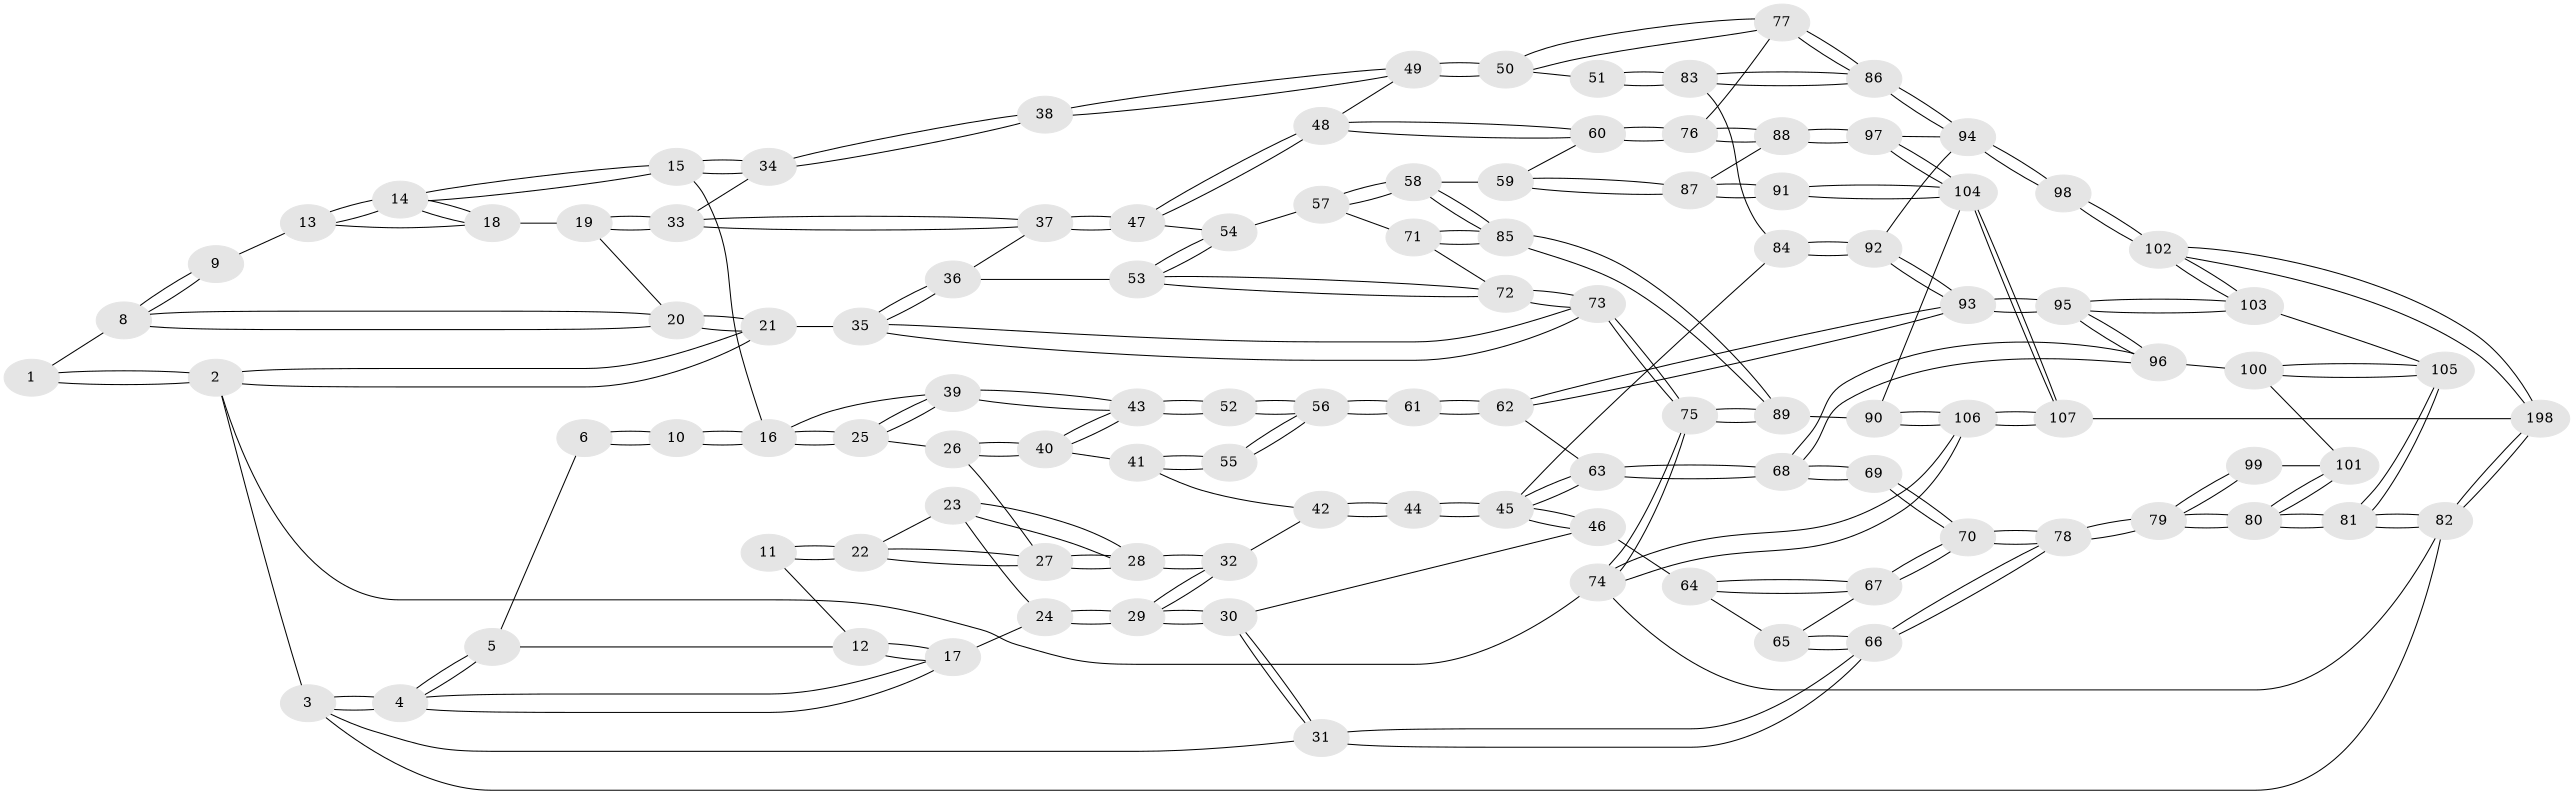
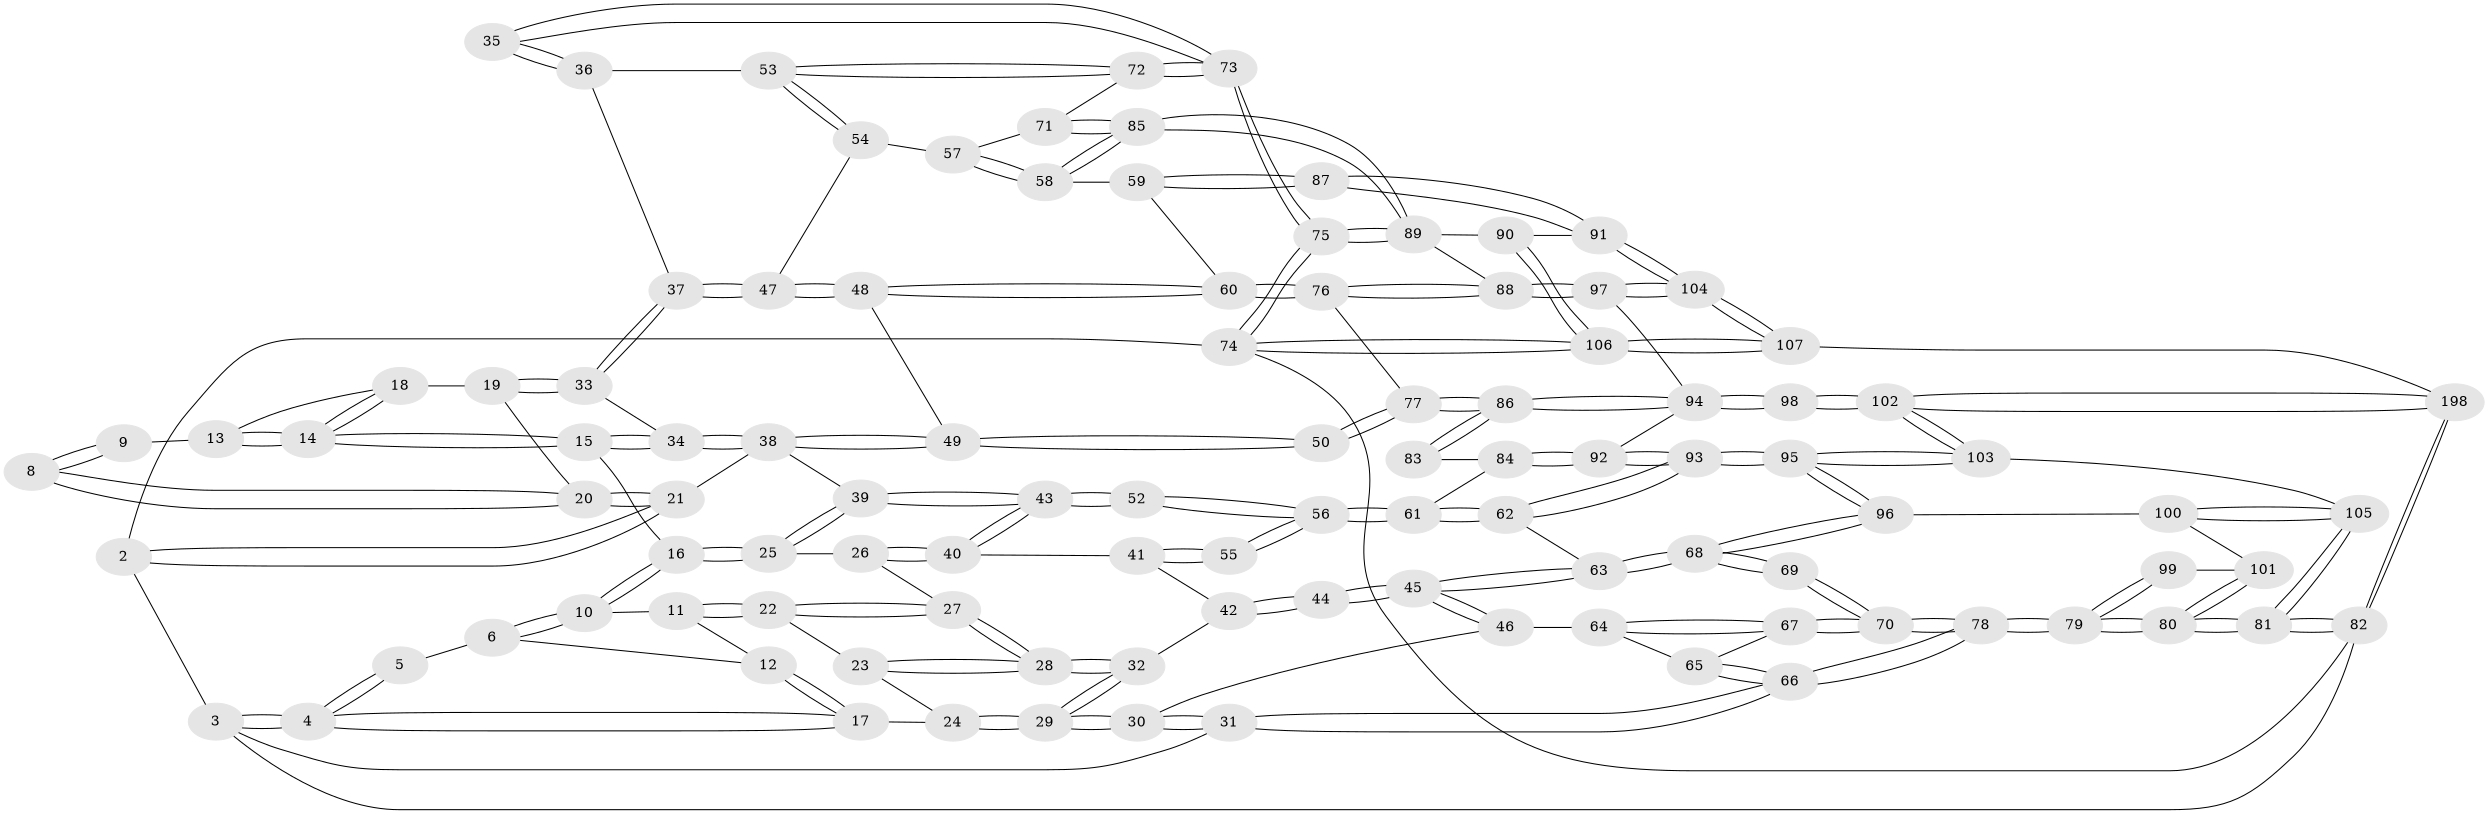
(1598, 79) -> none
(1730, 167) -> (1460, 263)
(1923, 301) -> (1553, 235)
(815, 327) -> (723, 471)
(32, 378) -> none
(1623, 394) -> (1460, 487)
(857, 405) -> (815, 470)
none -> (631, 612)
(676, 647) -> (631, 652)
